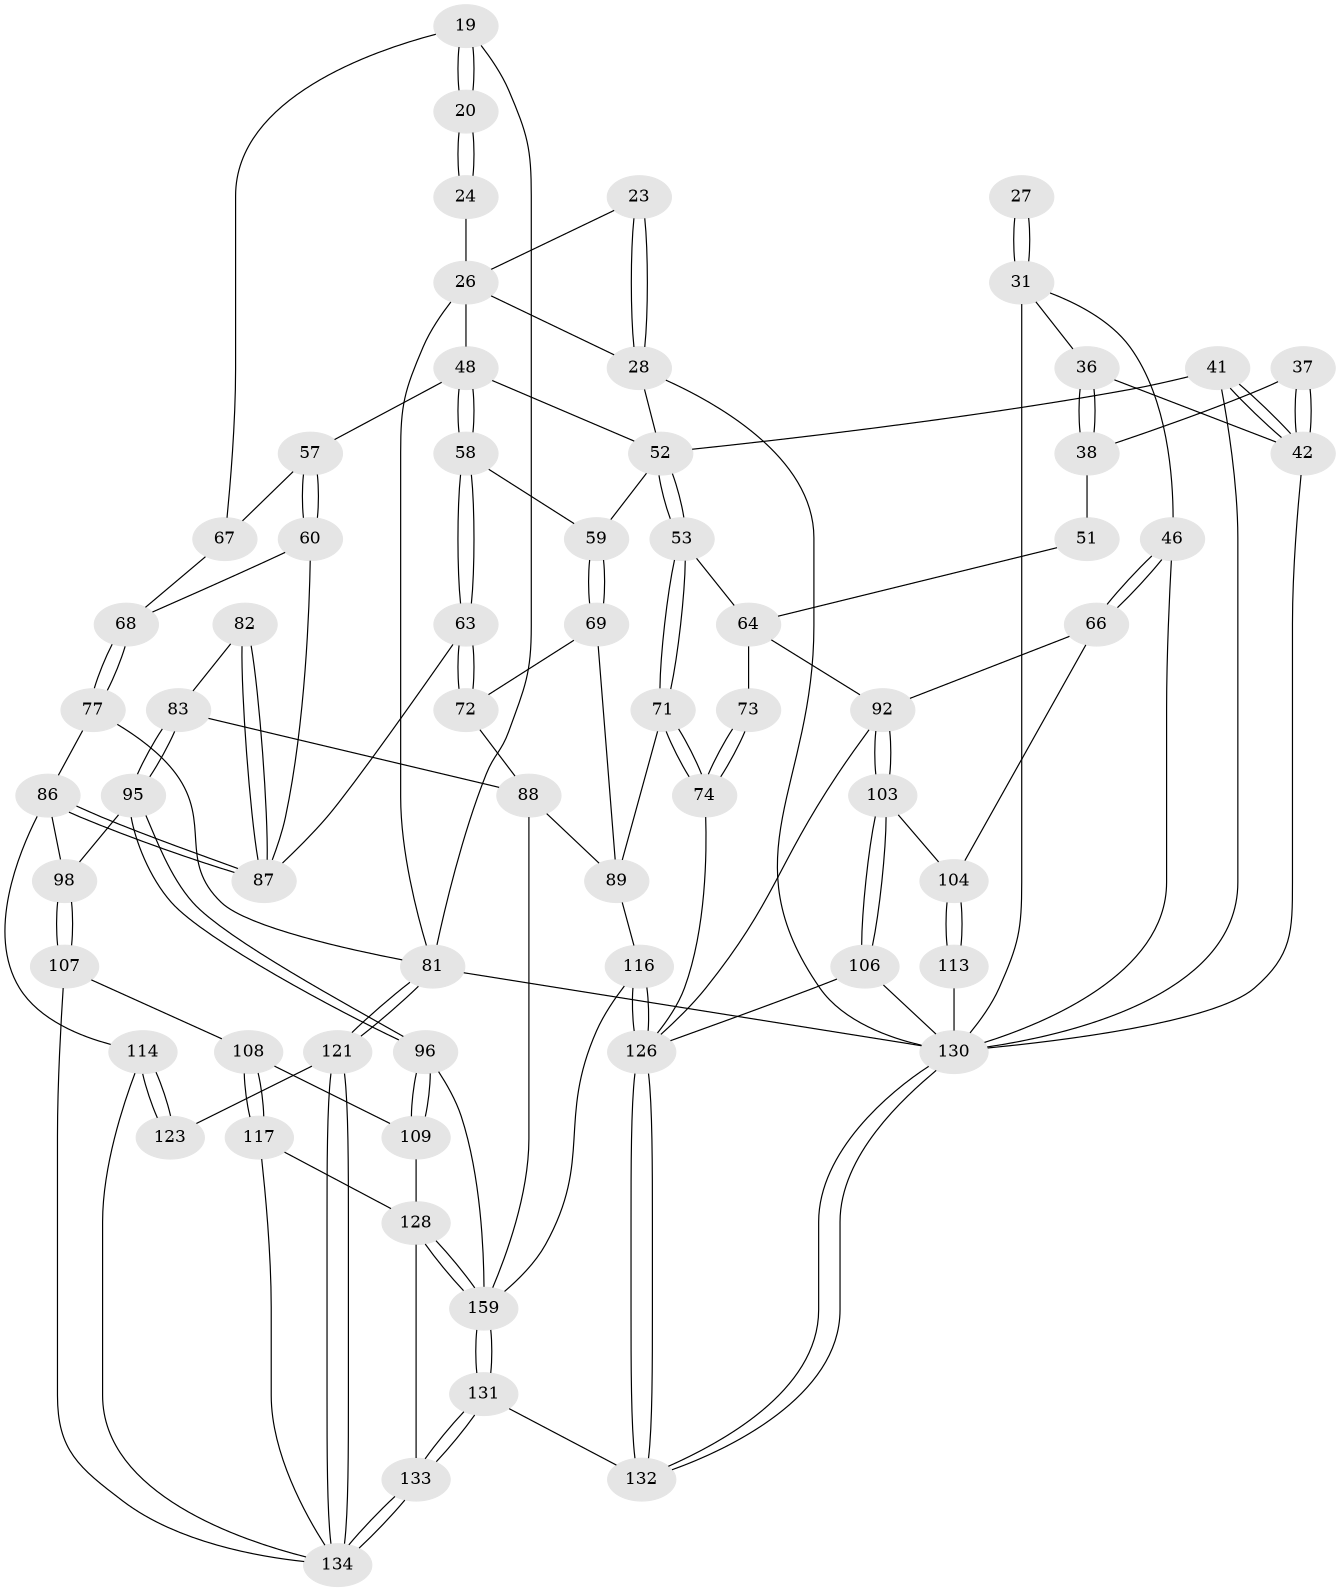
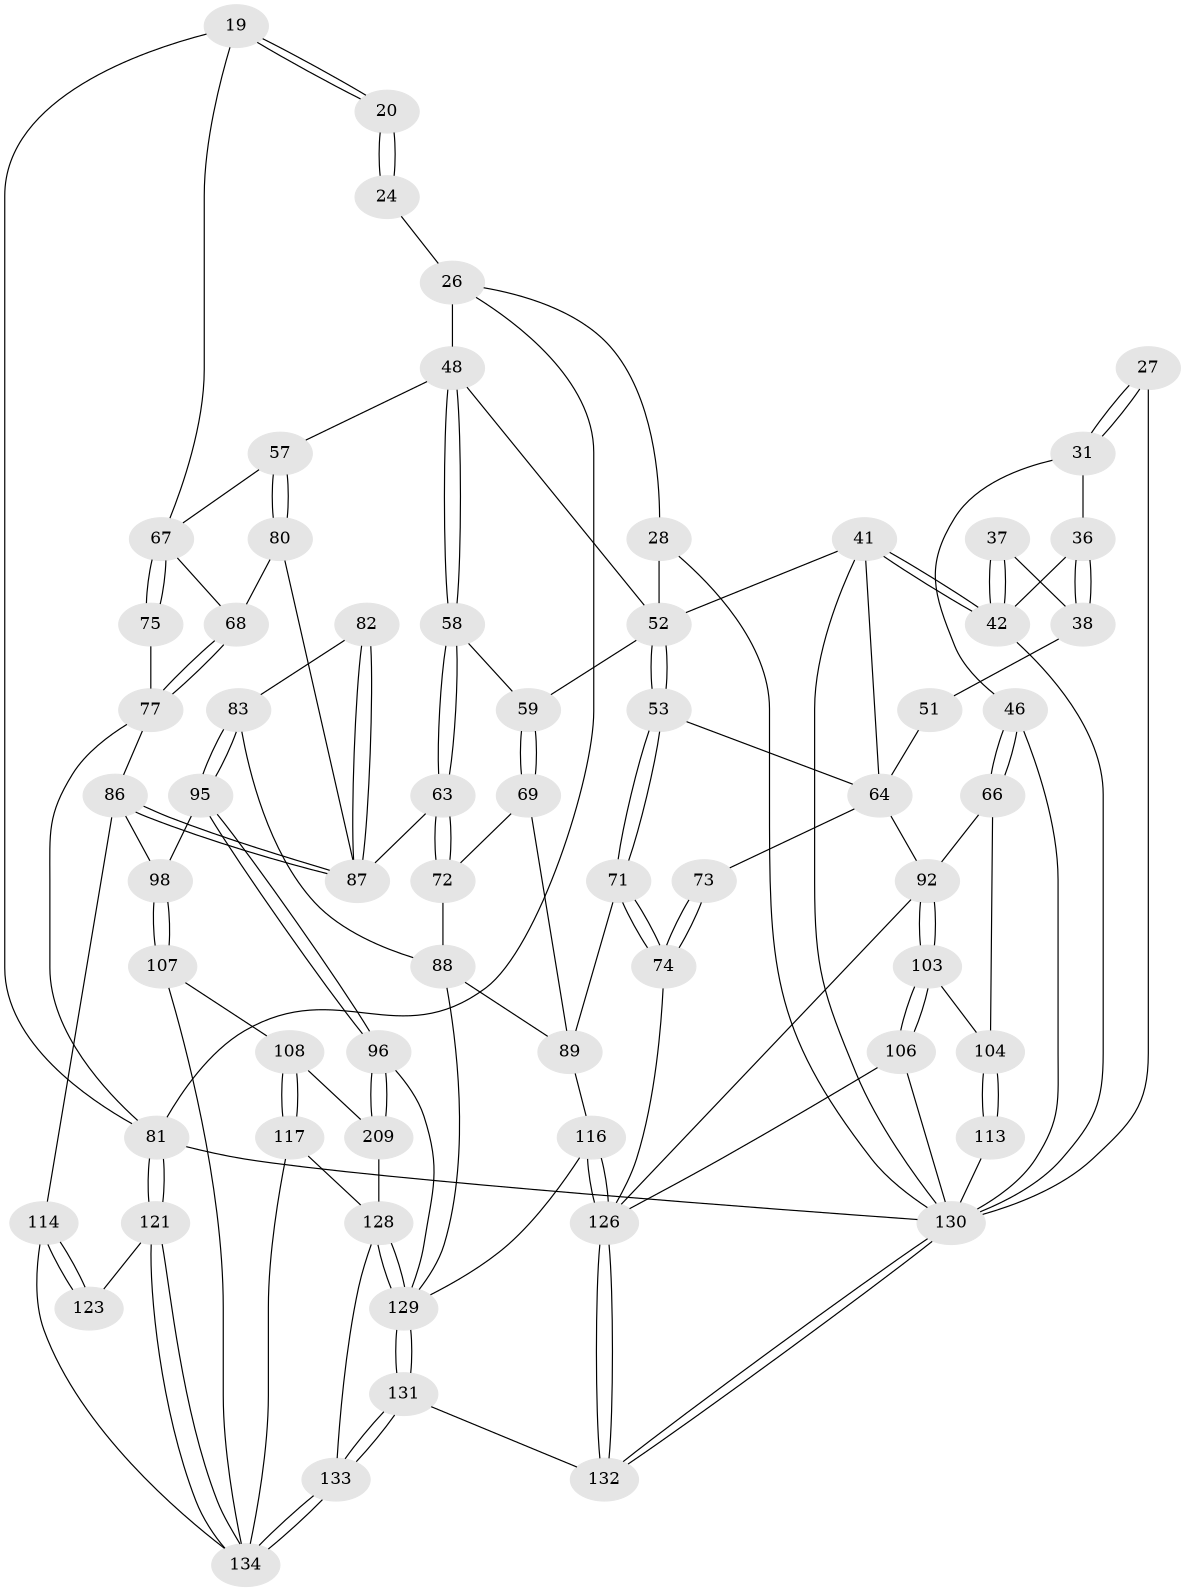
(639, 197) -> none
(310, 539) -> (280, 539)
none -> (151, 625)
none -> (872, 667)
(1022, 675) -> (1148, 846)
(416, 1138) -> (379, 1138)
(484, 1309) -> (404, 1309)
